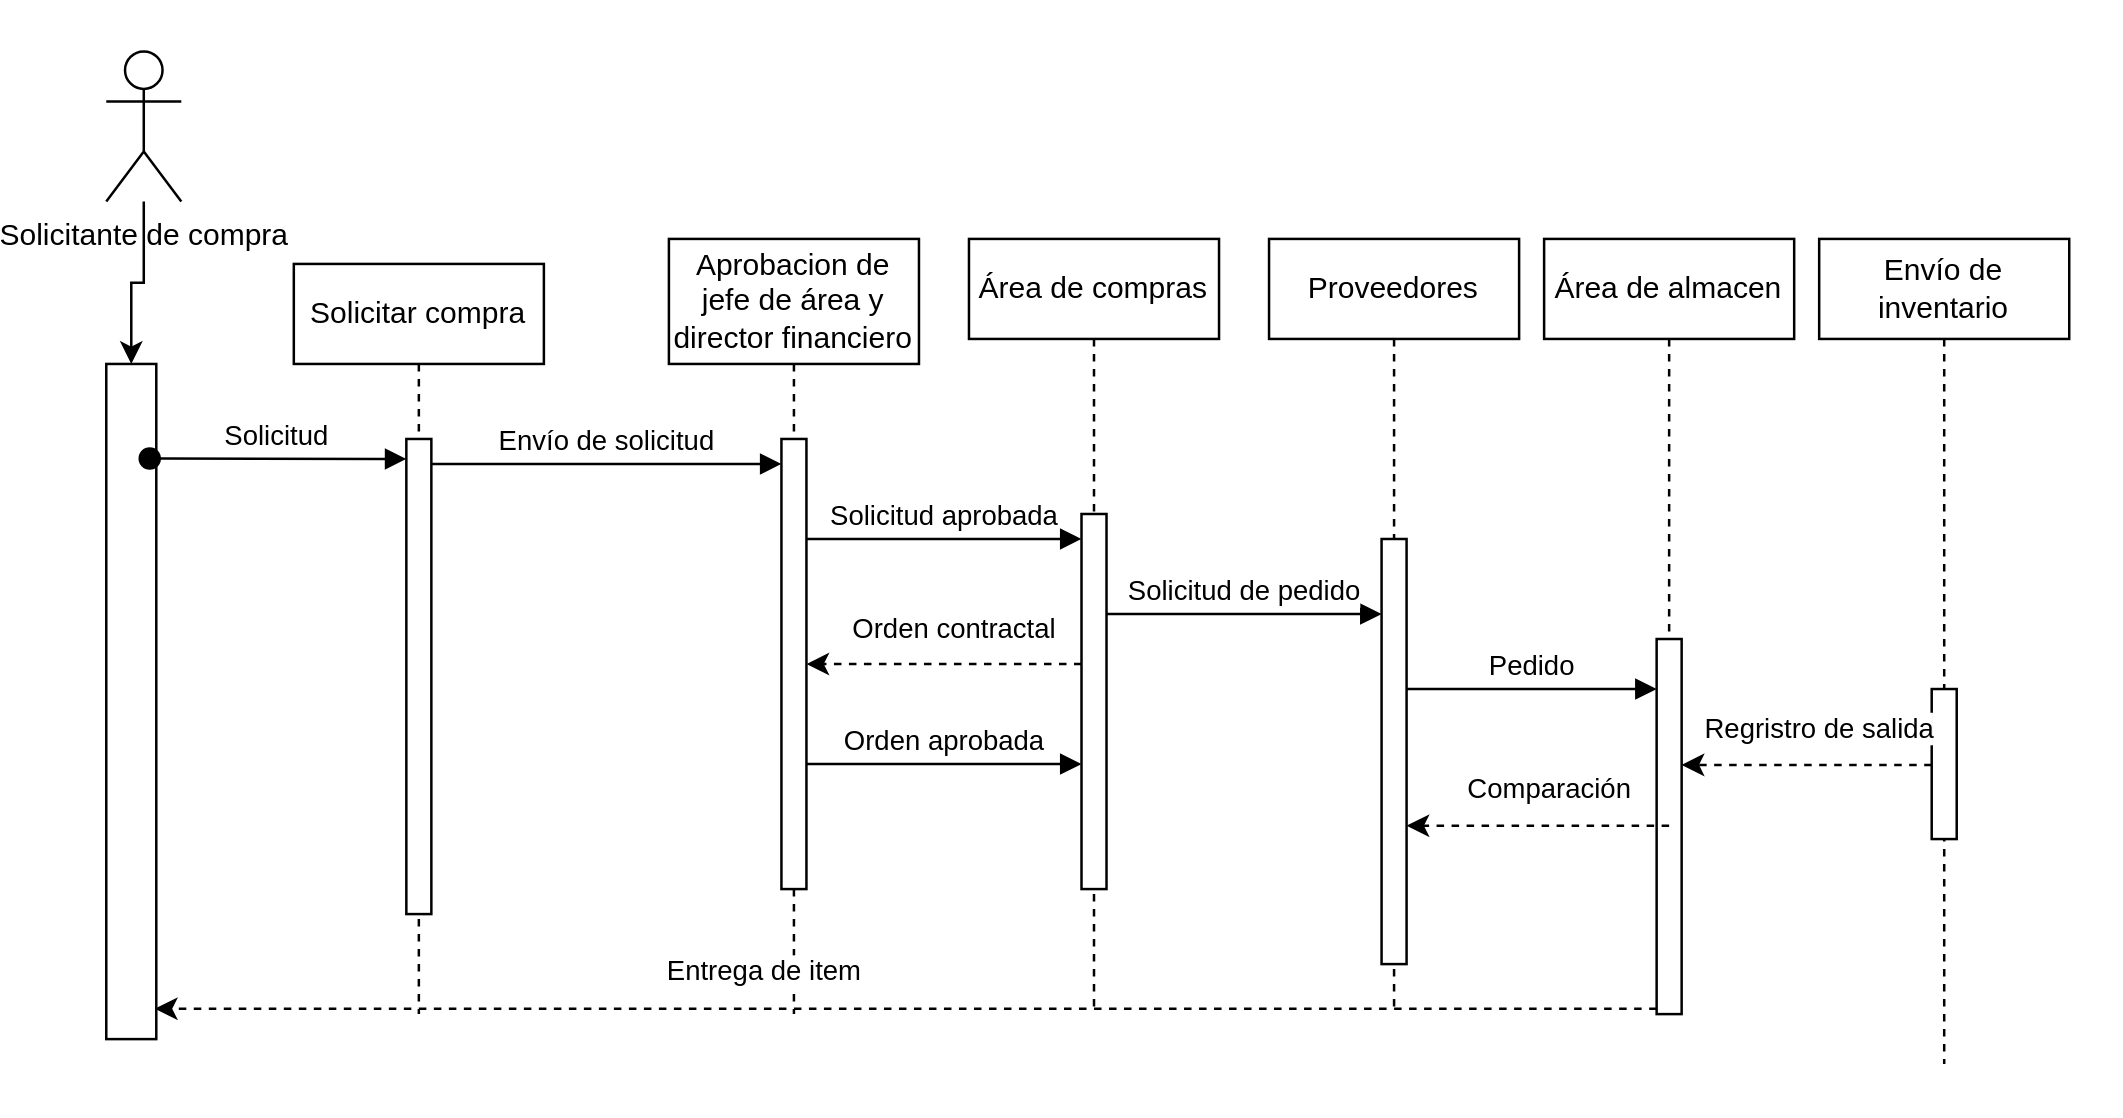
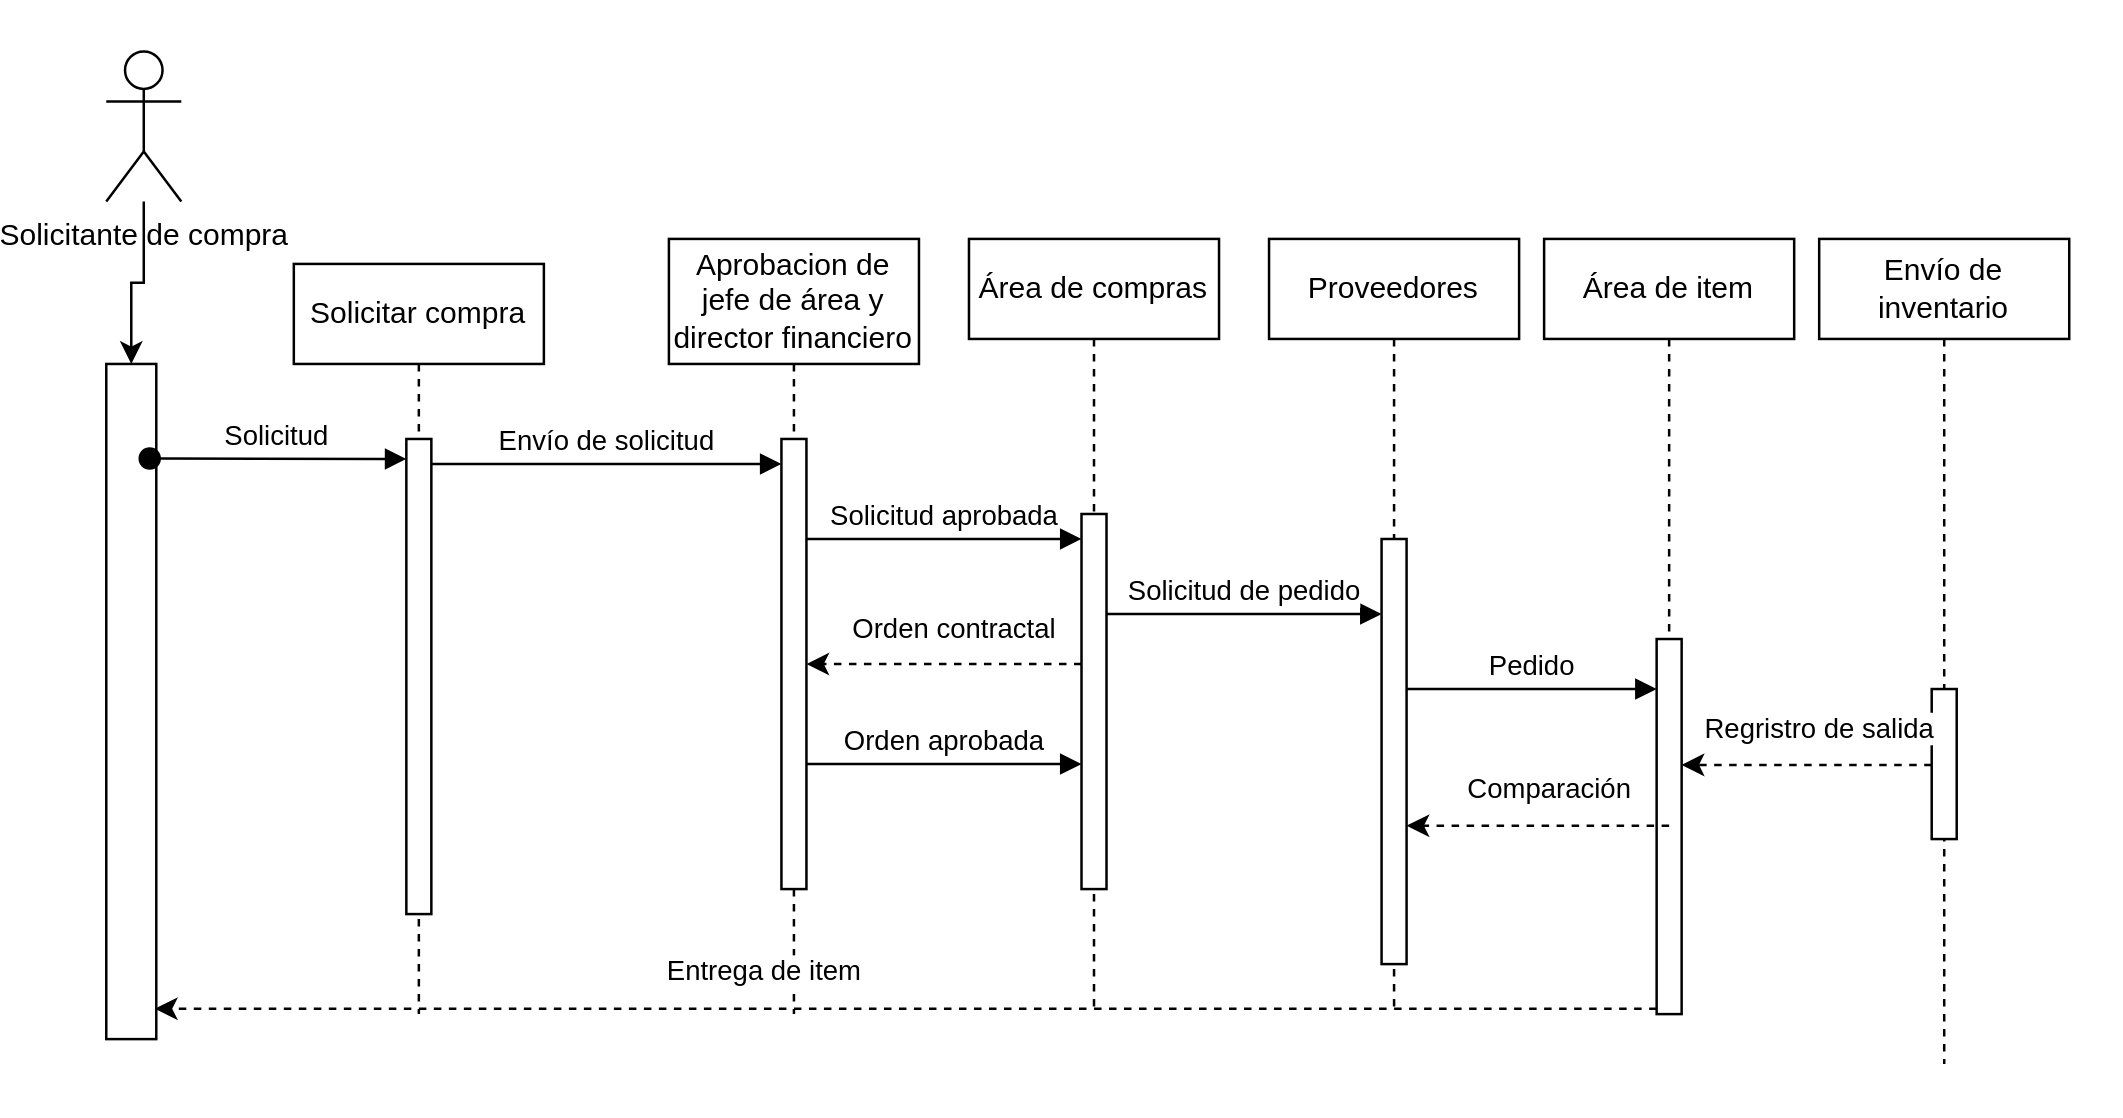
(1669, 289) -> (1669, 289)
